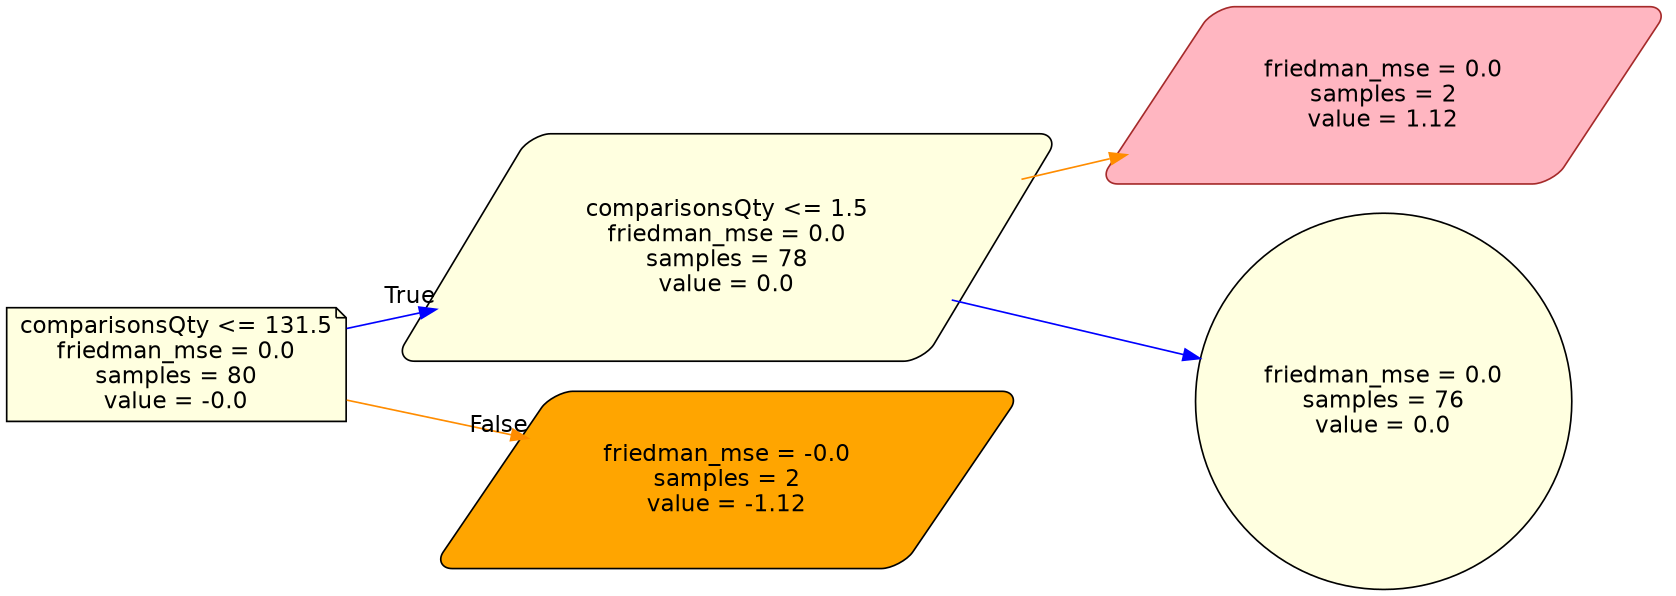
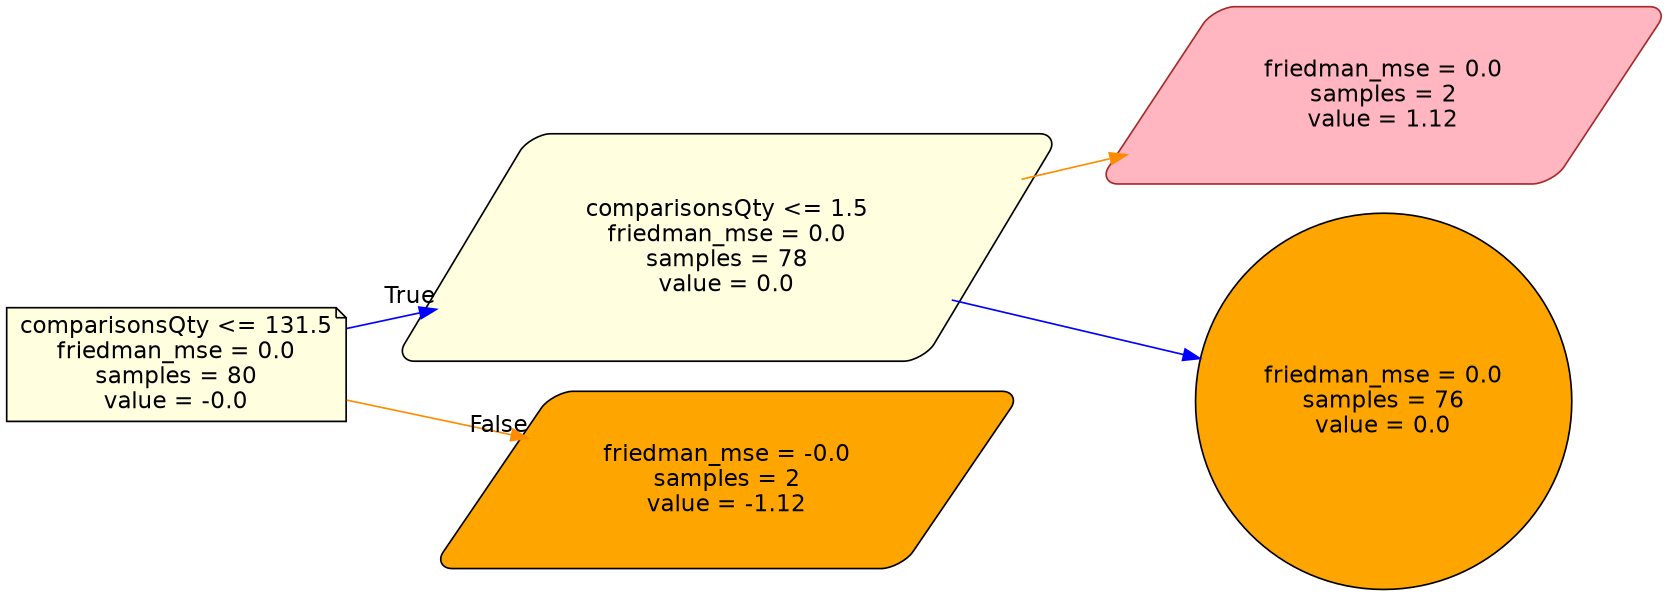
(1384, 401) -> (1384, 401)
